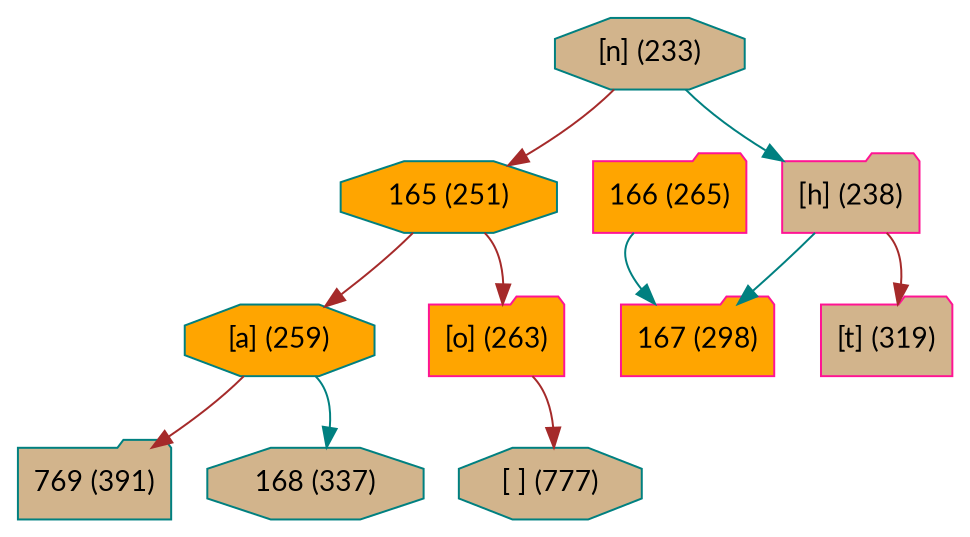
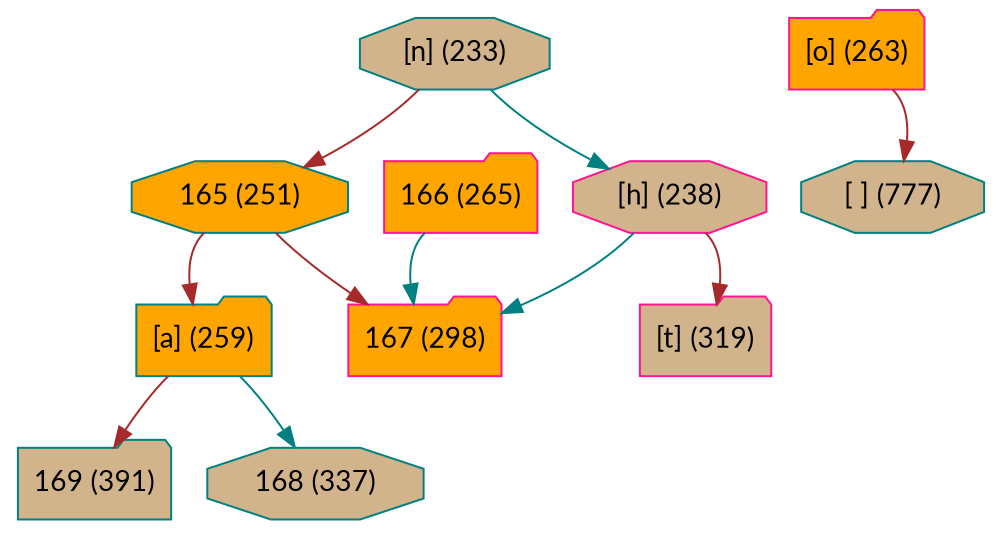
(851, 197) -> (670, 197)
(499, 257) -> (312, 265)
(280, 340) -> (204, 340)
(95, 484) -> (95, 484)
